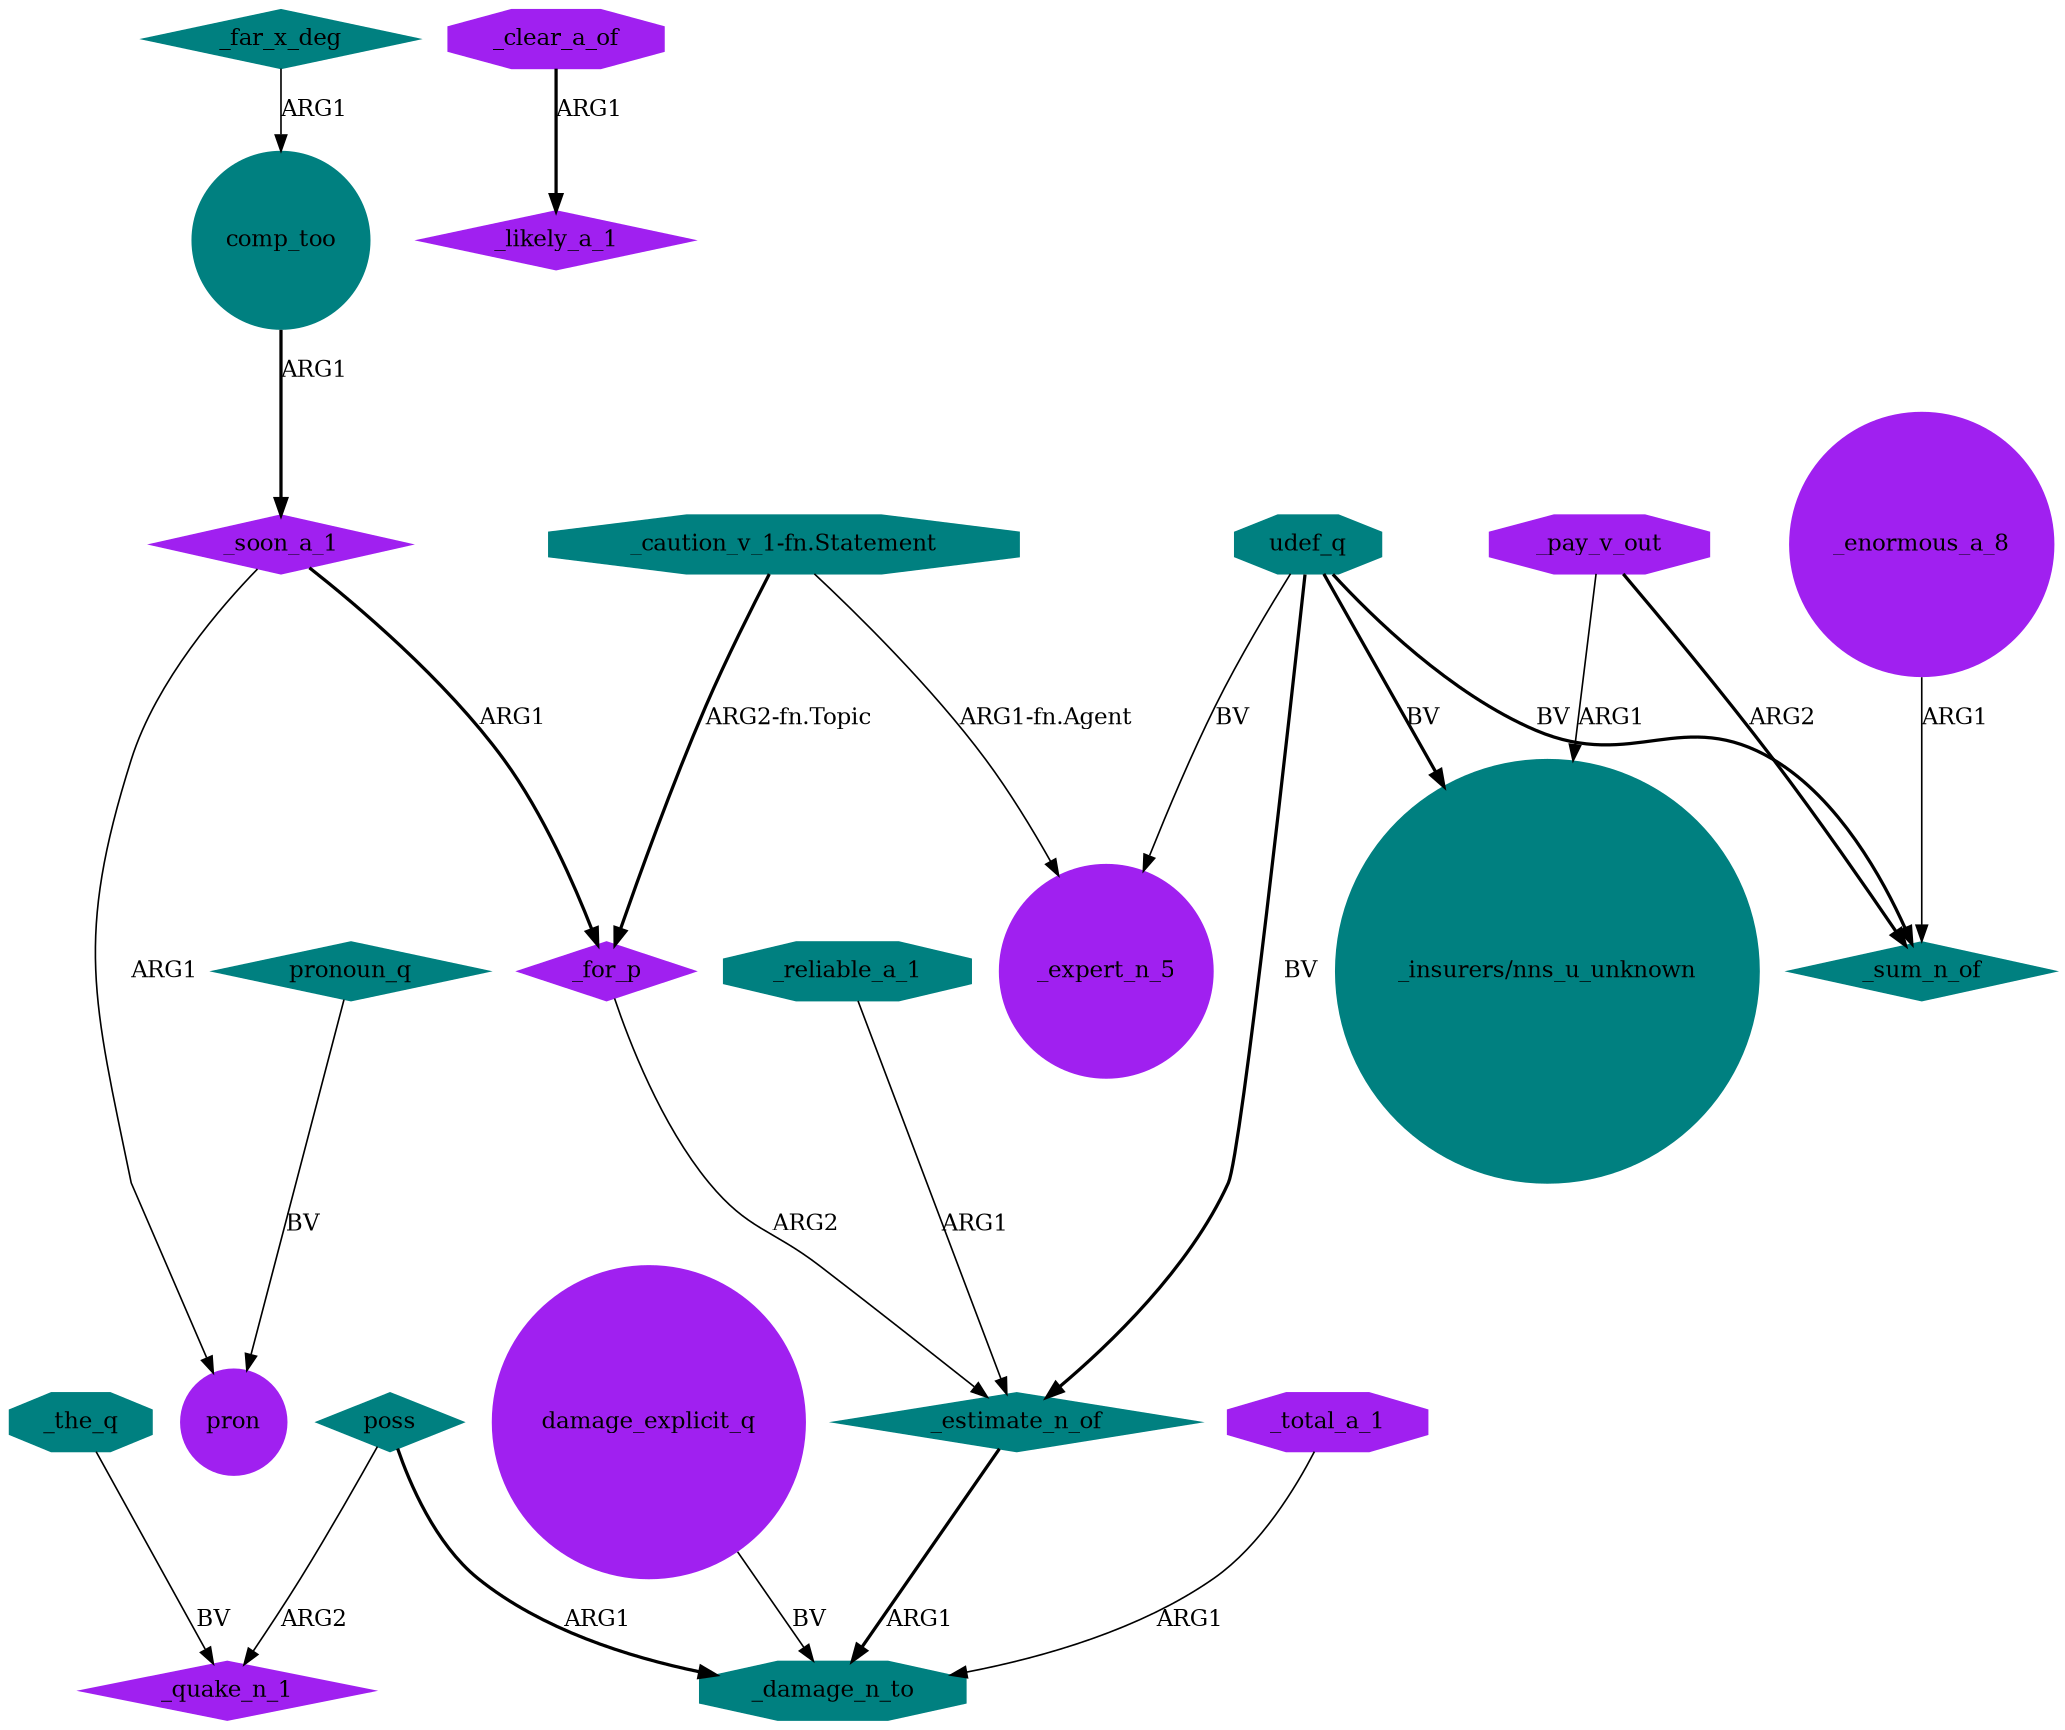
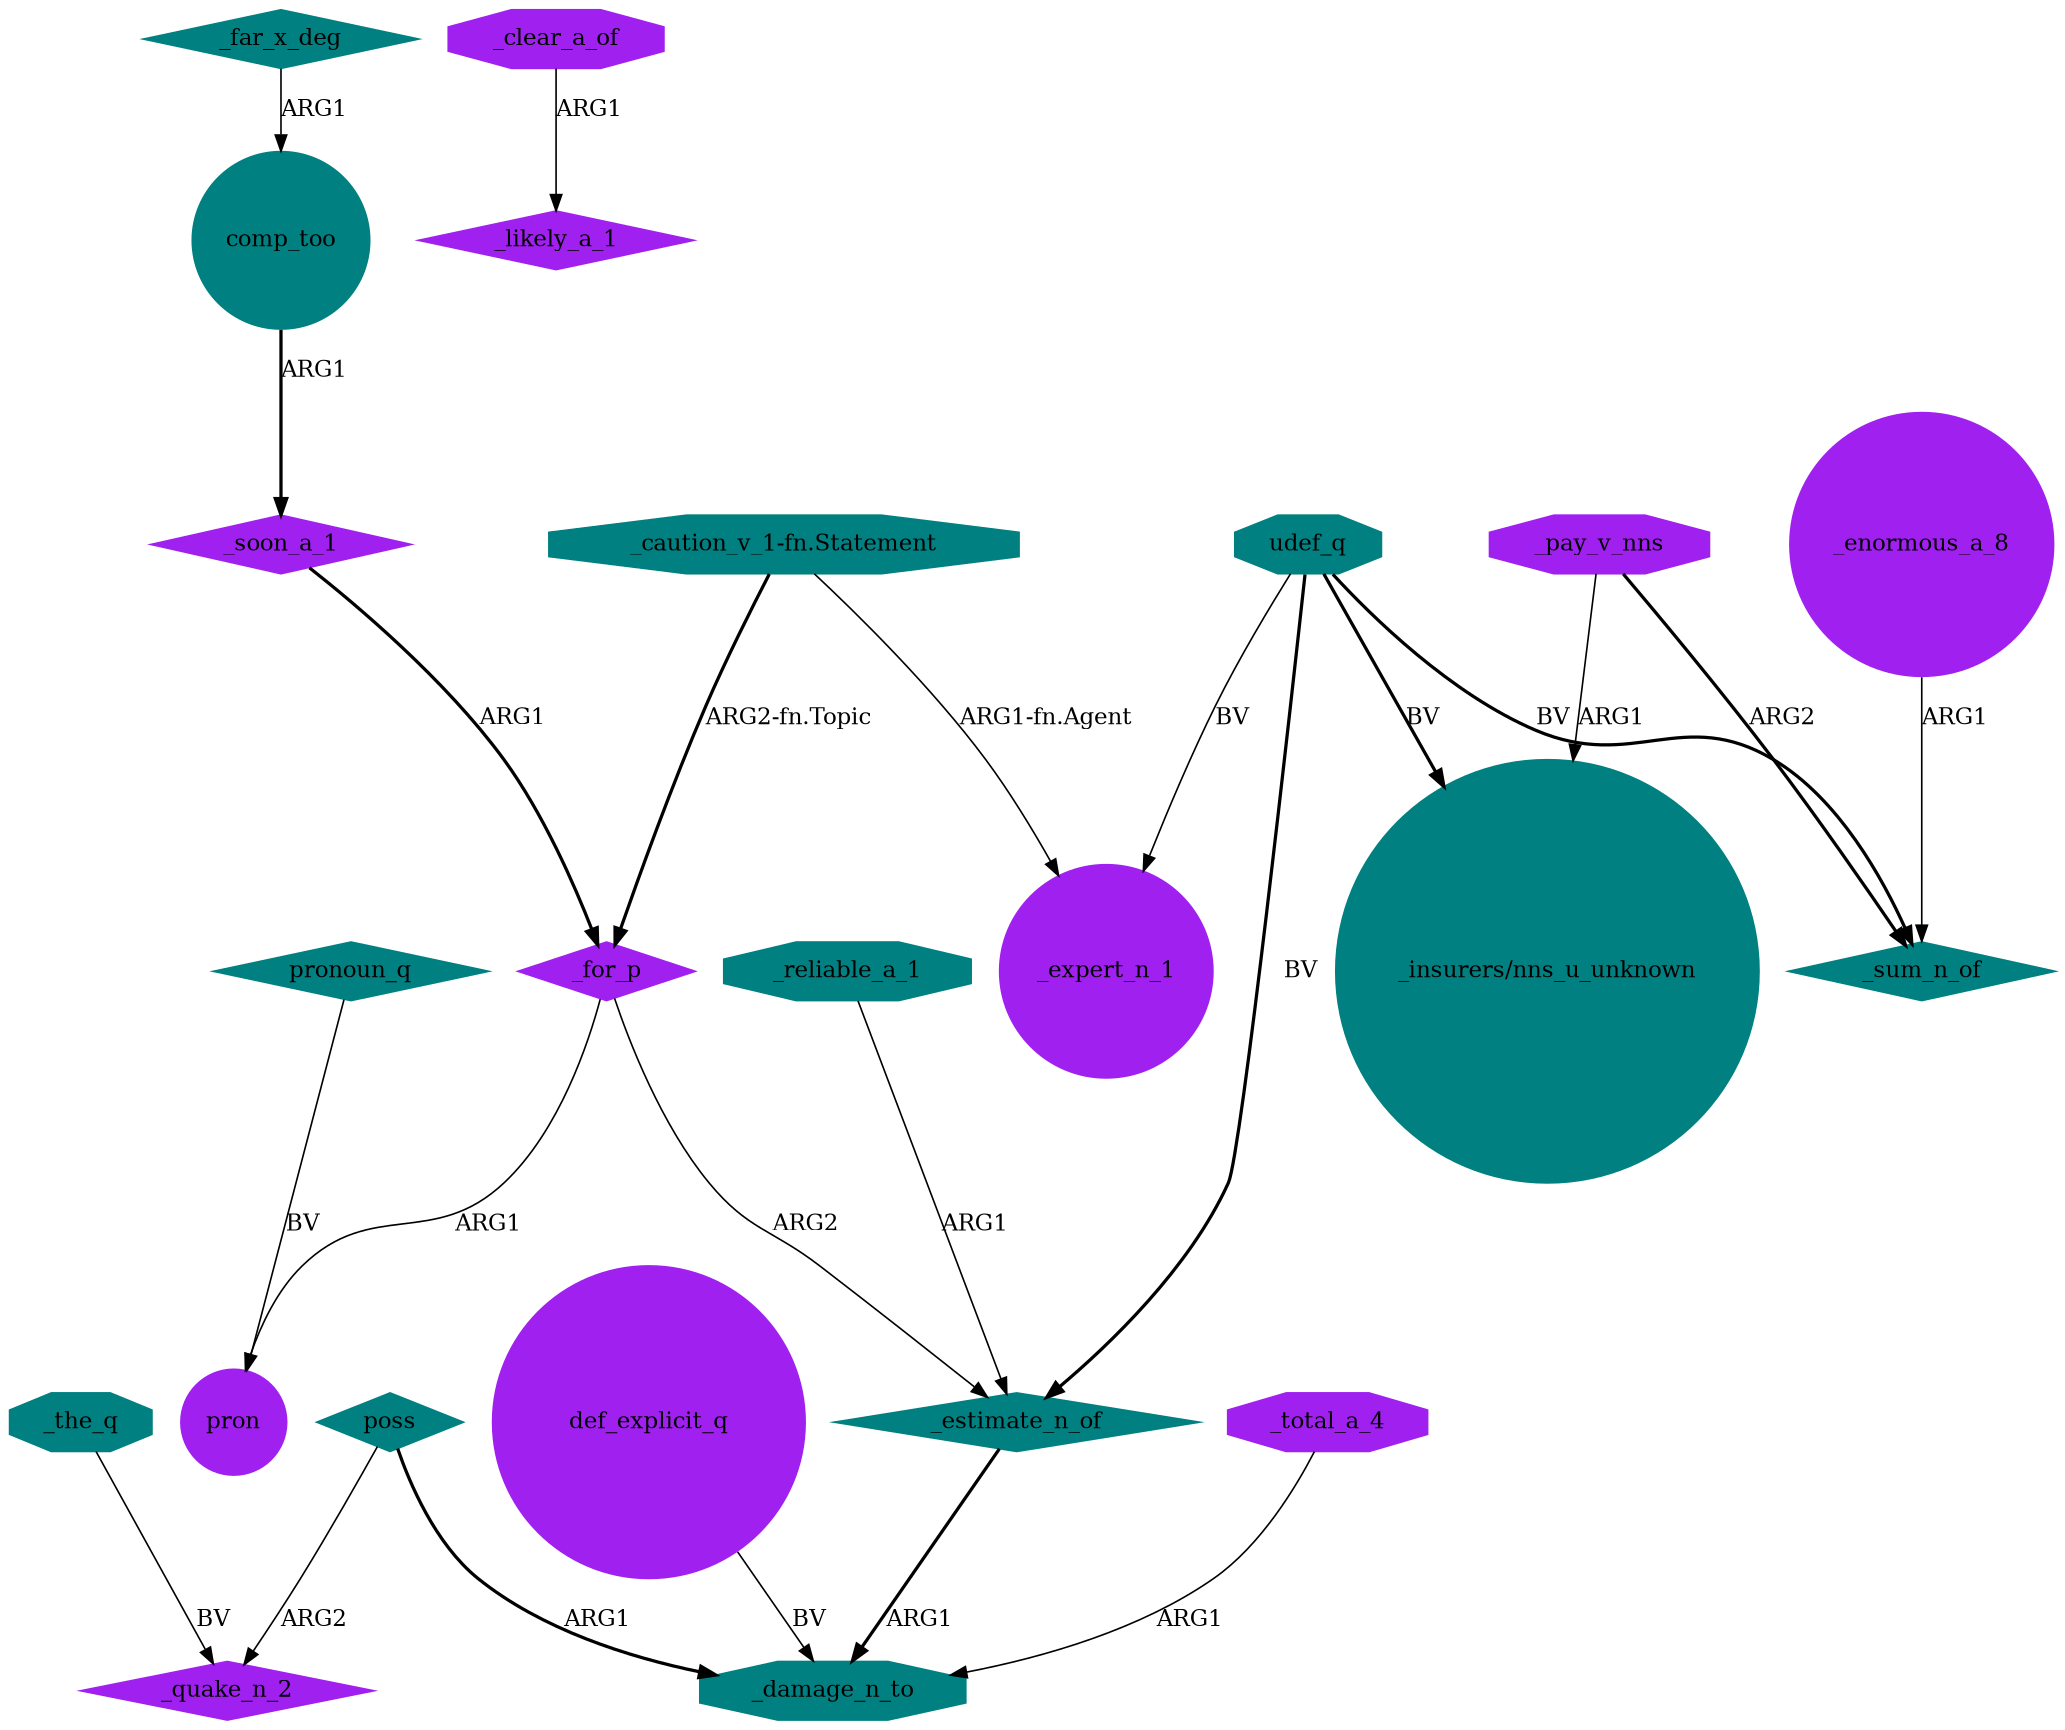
(556, 132) -> (556, 132)
(1599, 544) -> (1599, 544)
(96, 951) -> (455, 1213)
(1106, 971) -> (1106, 971)
(649, 1422) -> (649, 1422)
(1328, 1422) -> (1328, 1422)
(227, 1691) -> (227, 1691)
